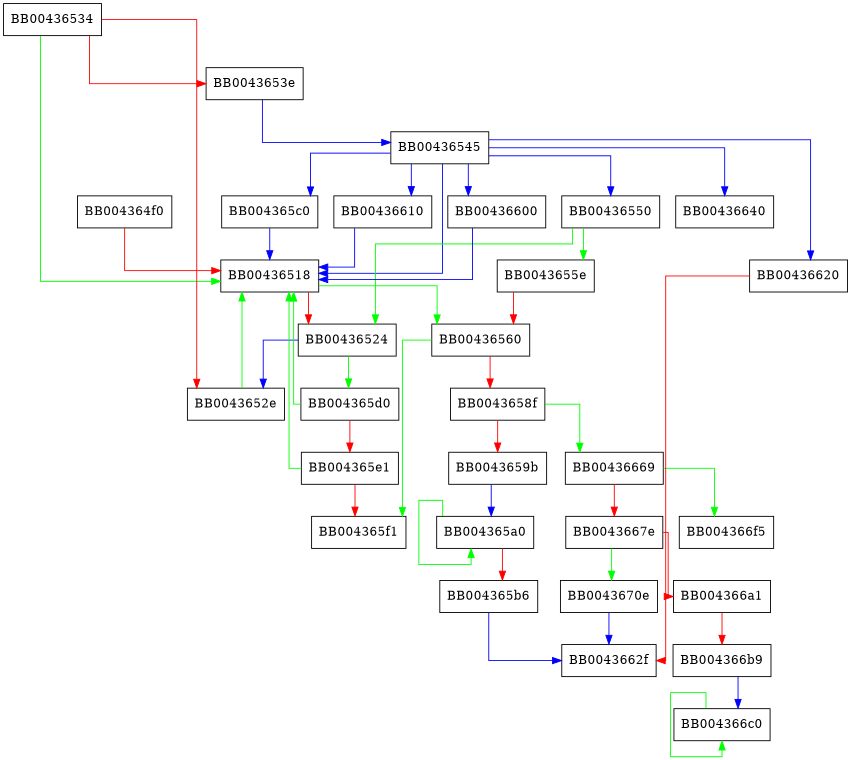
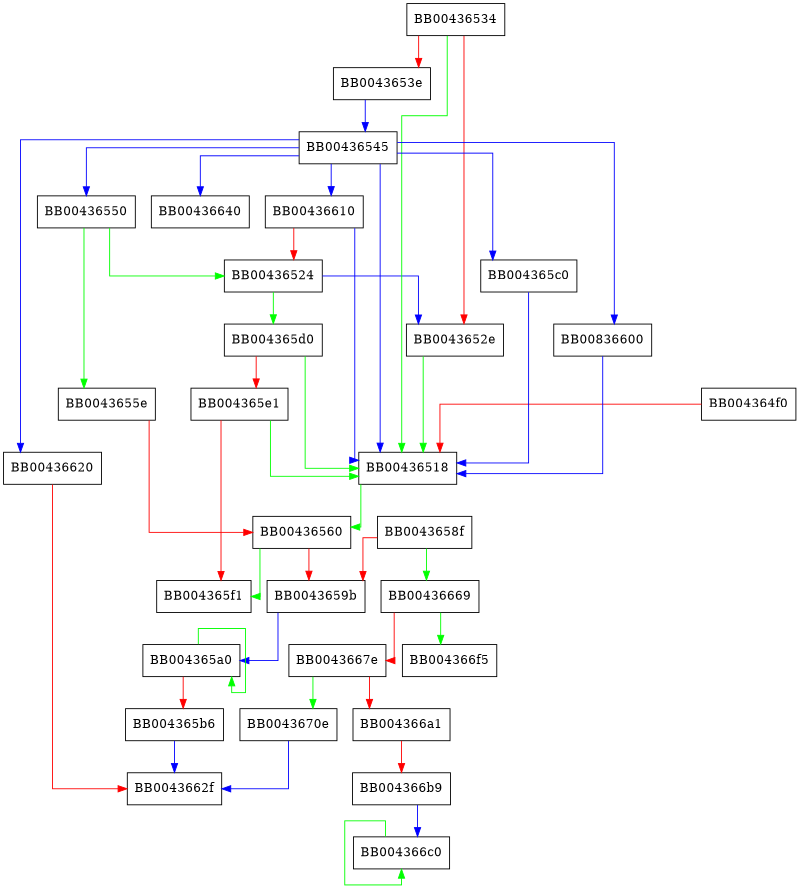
(497, 212) -> (603, 340)
(308, 303) -> (294, 239)
(490, 368) -> (309, 560)
